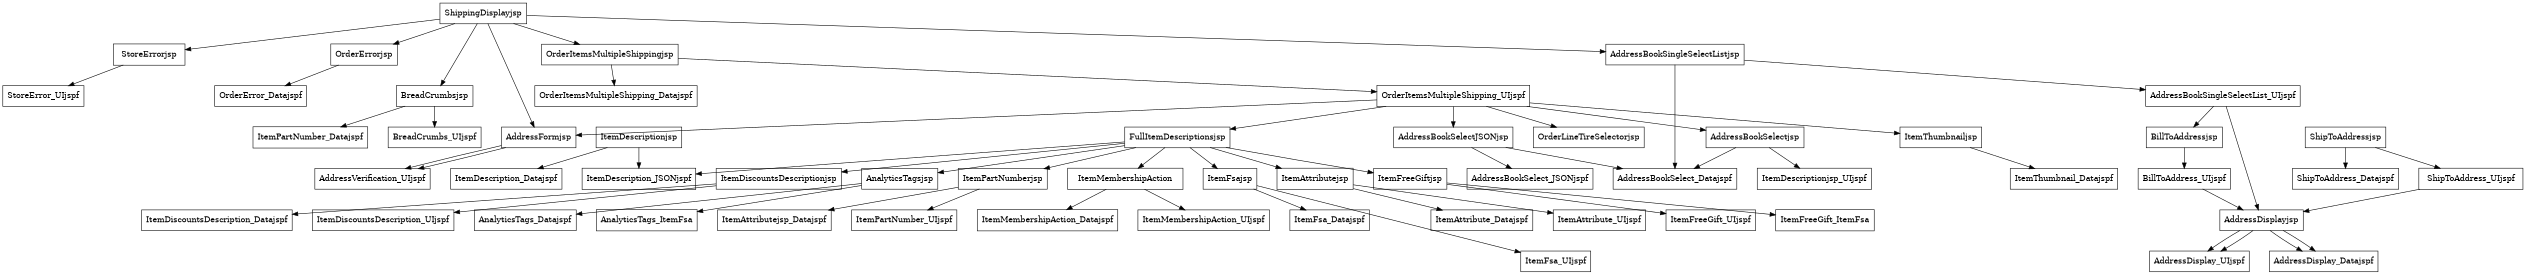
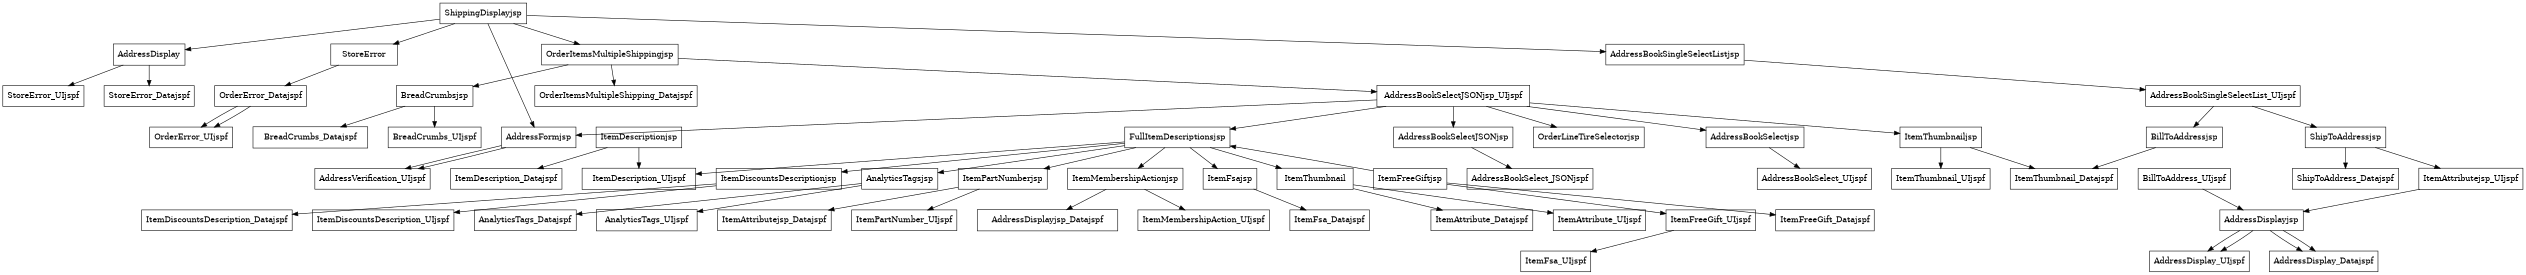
(460, 52) -> (523, 75)
(149, 55) -> (149, 55)
(364, 55) -> (364, 55)
none -> (149, 96)
(1453, 96) -> (1453, 96)
none -> (191, 137)
(310, 137) -> (310, 137)
(2184, 155) -> (2127, 157)
(2241, 155) -> (2282, 116)
(1297, 160) -> (1305, 159)
(639, 179) -> (639, 179)
(1125, 179) -> (1125, 179)
(1315, 179) -> (1315, 179)
(1675, 179) -> none
(1814, 179) -> (1814, 179)
none -> (1941, 179)
(2471, 179) -> (2471, 179)
(1386, 218) -> (1635, 240)
(647, 220) -> (647, 220)
(1048, 220) -> (1048, 220)
(1825, 220) -> (1825, 220)
